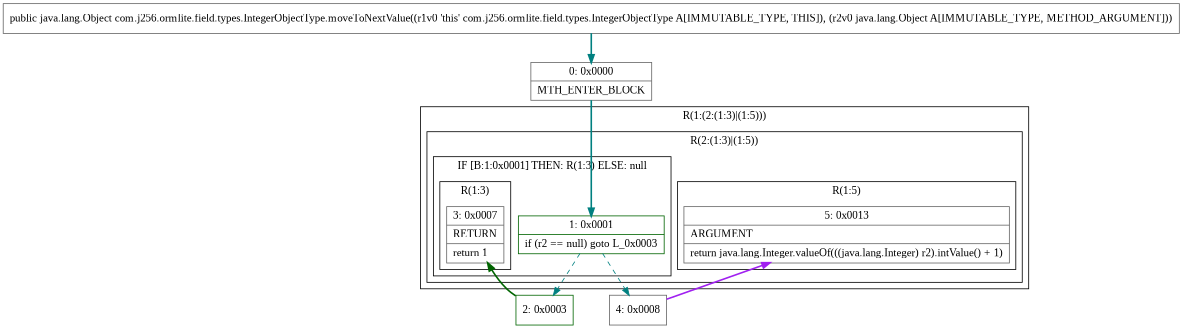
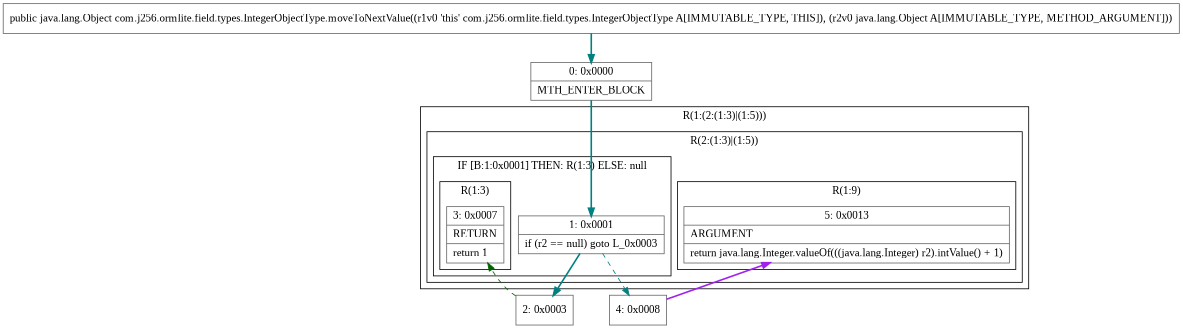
(847, 191) -> (847, 191)
(591, 235) -> (591, 235)
(569, 270) -> (569, 270)
(502, 284) -> (502, 284)
(545, 310) -> (545, 310)
